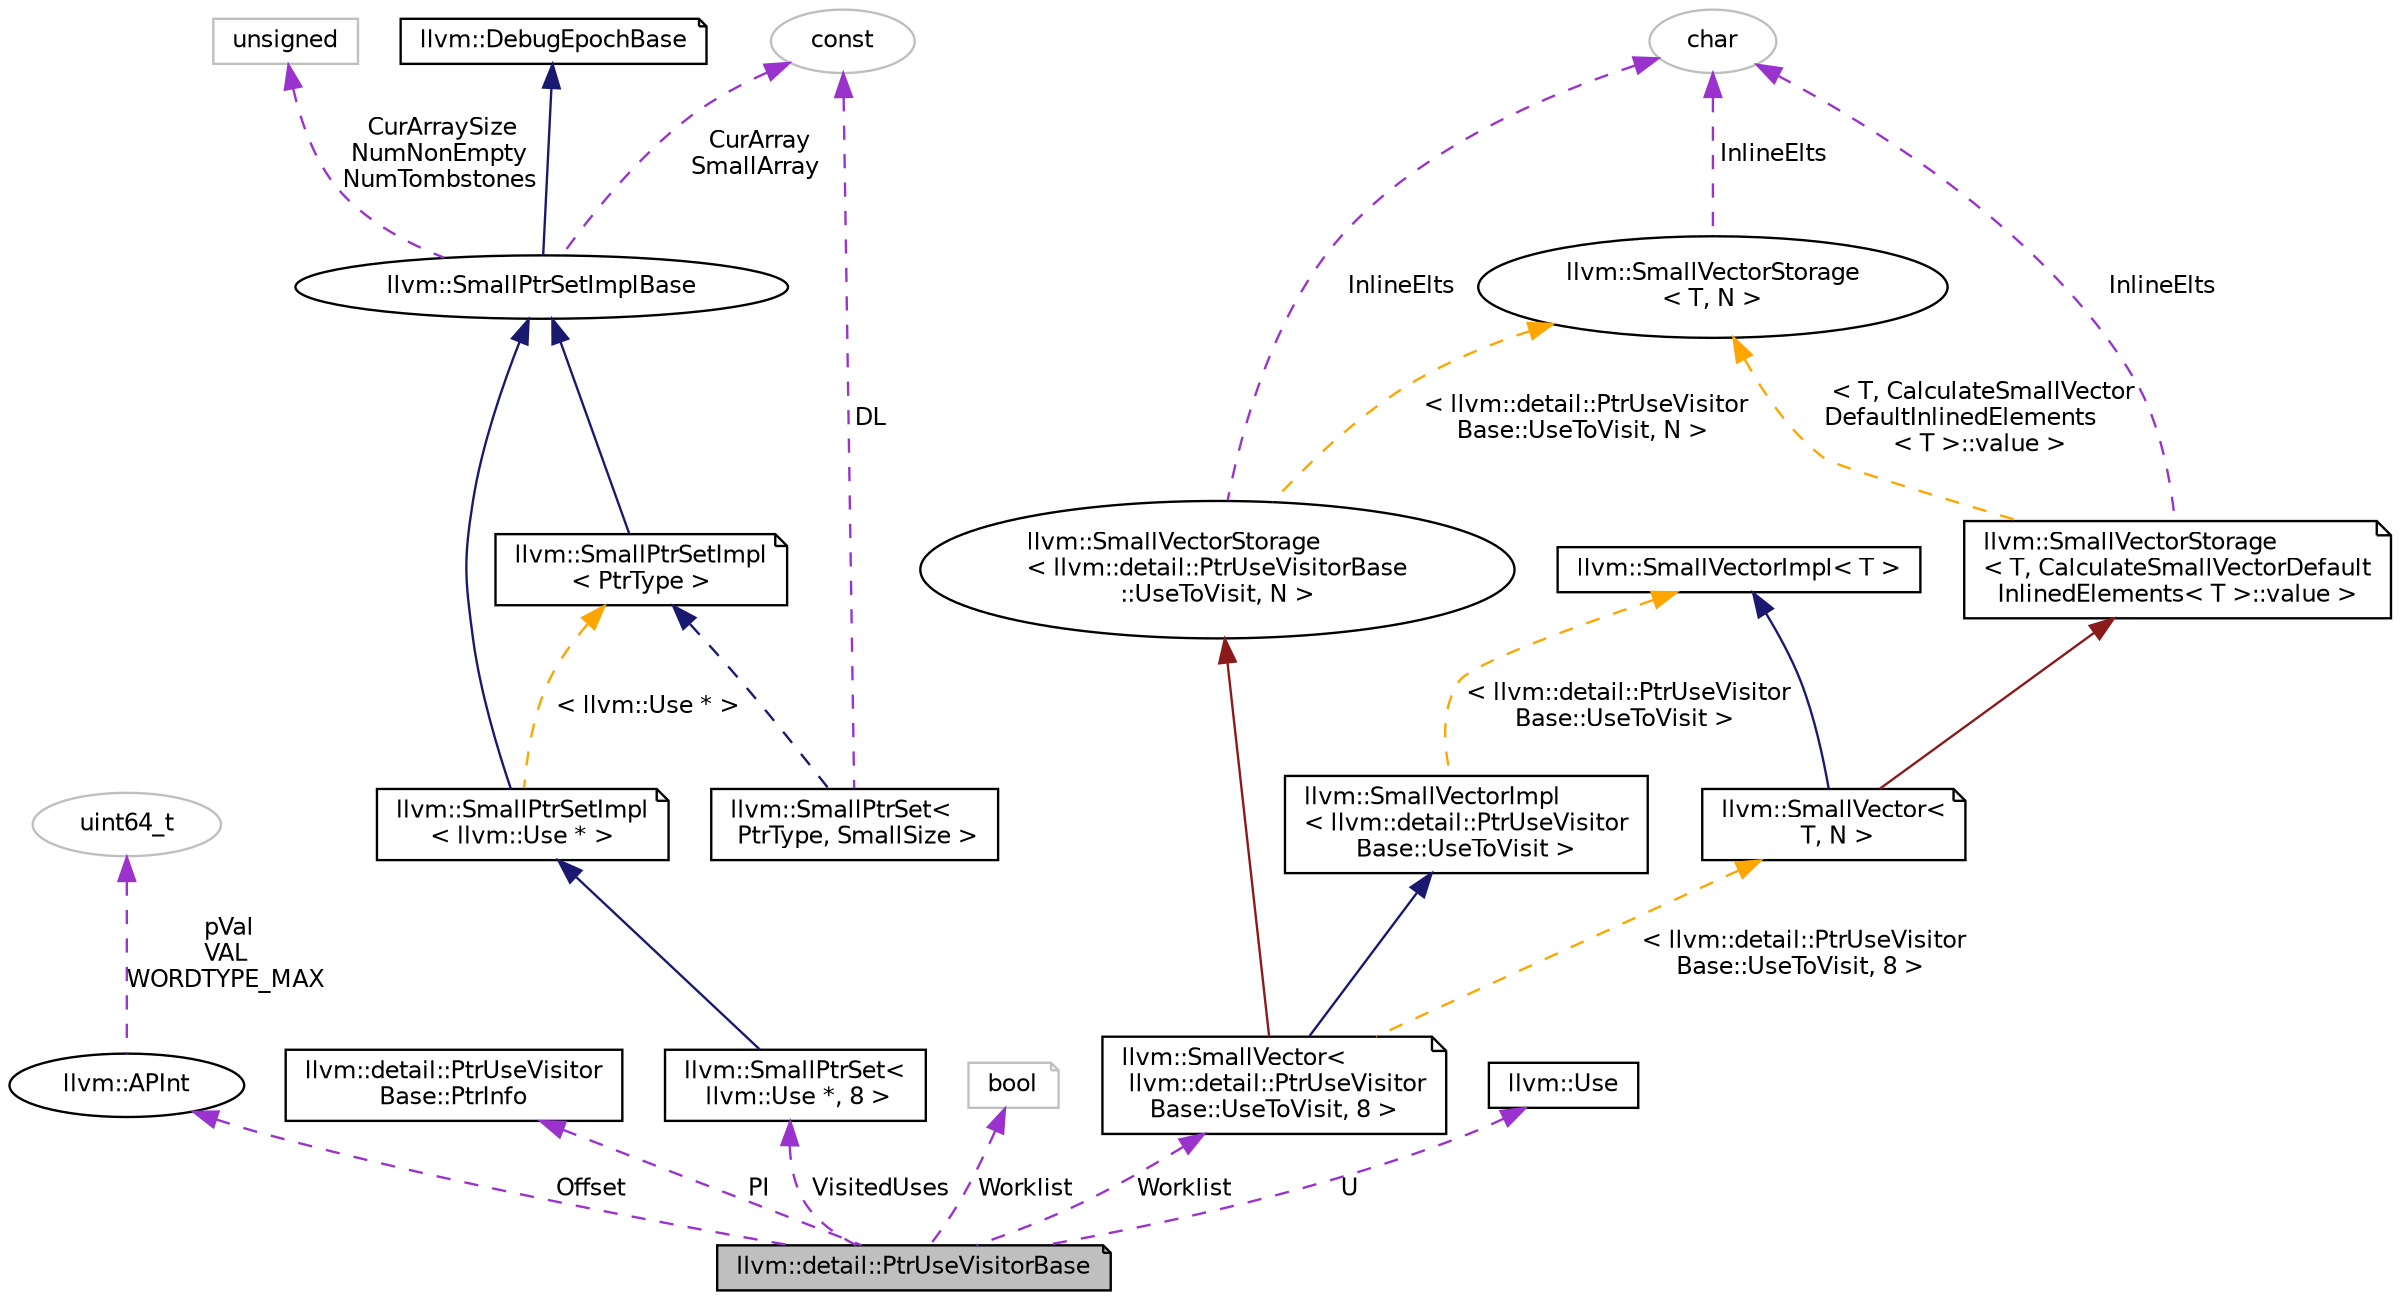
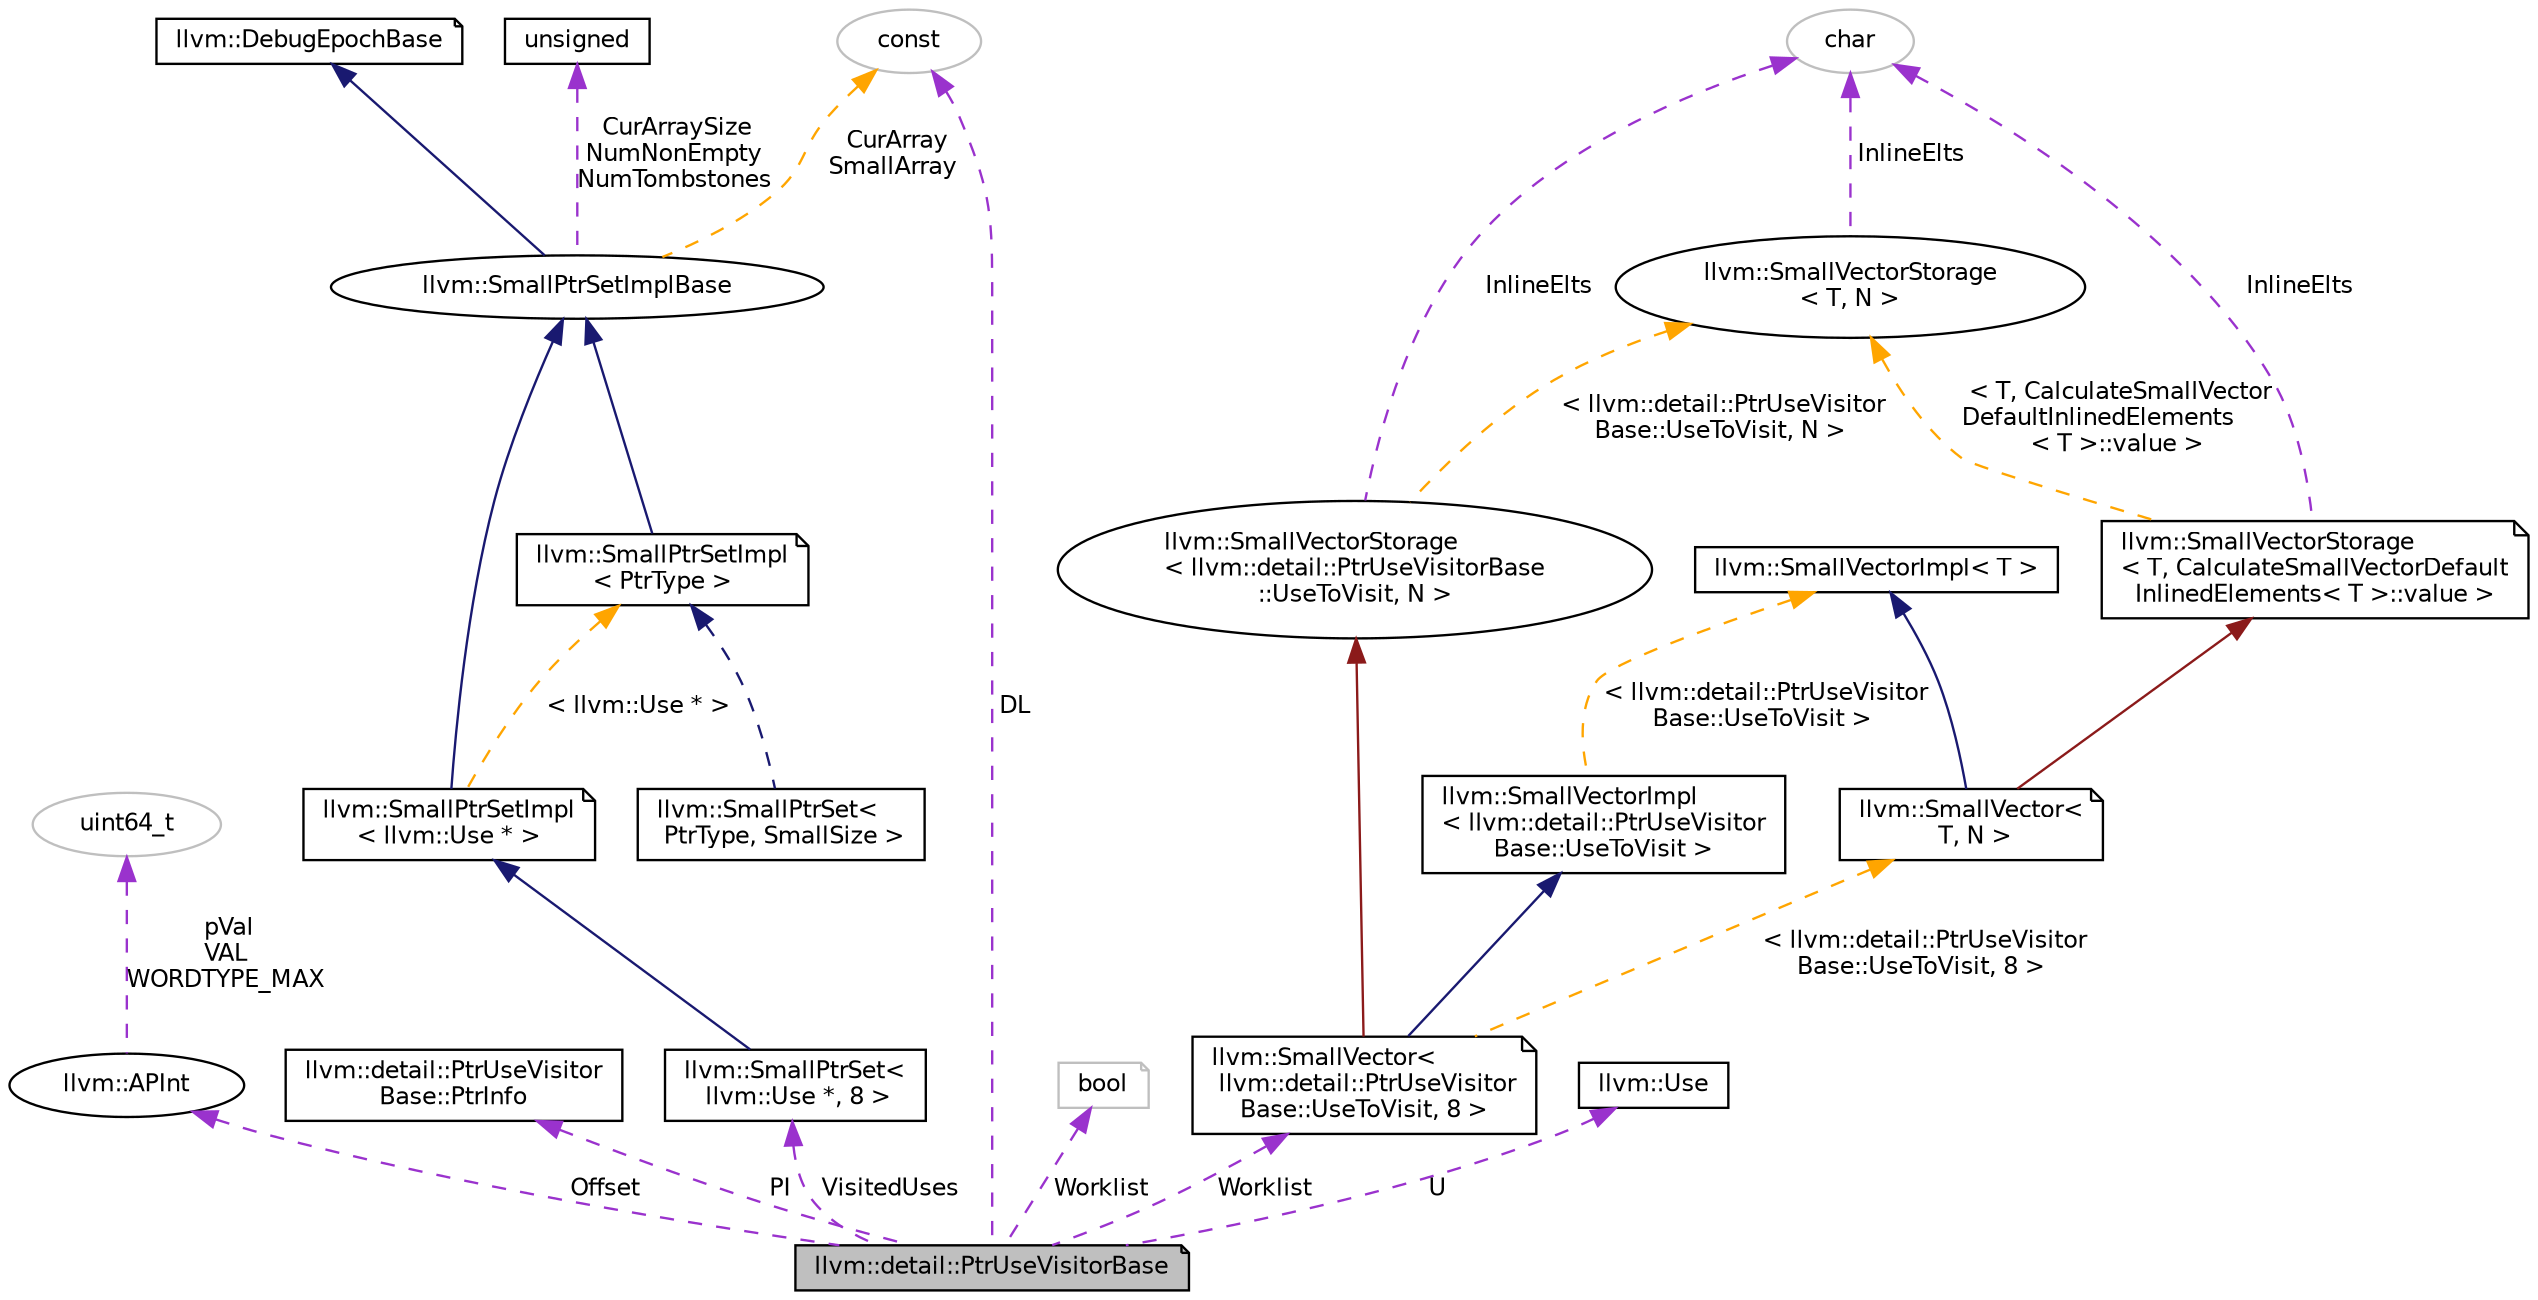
(286, 41) -> (577, 41)
(652, 149) -> (778, 191)
(849, 443) -> (992, 664)
